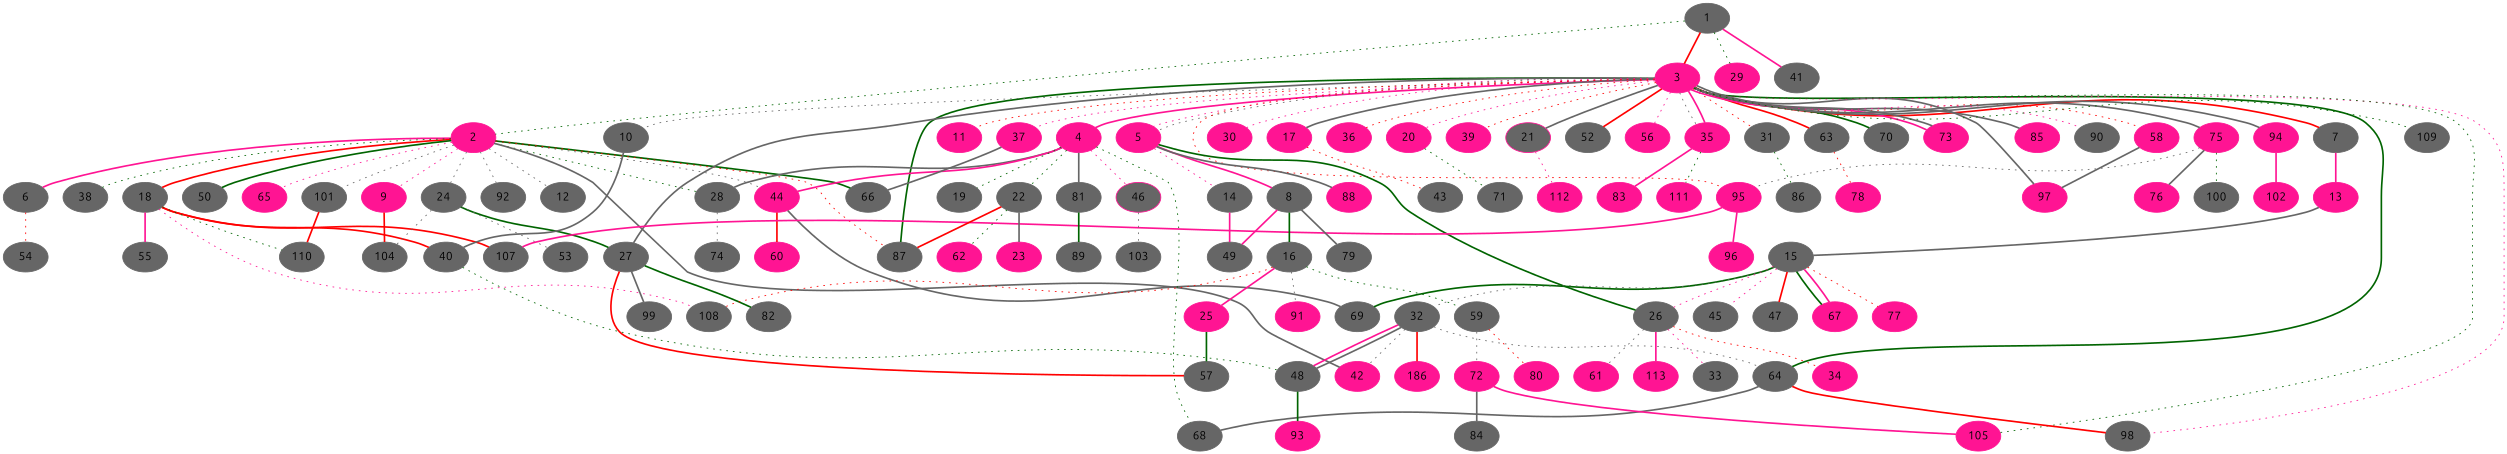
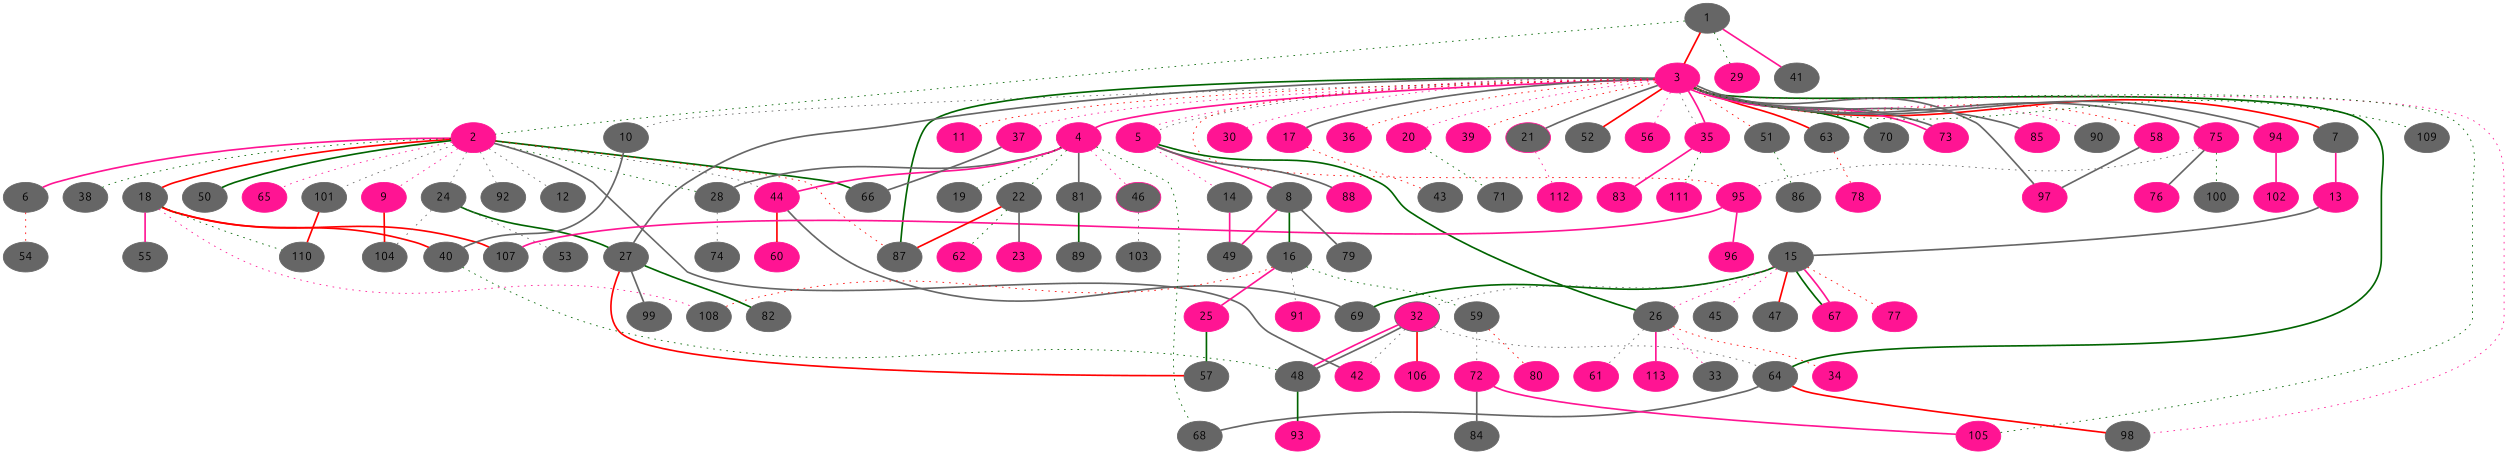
(1767, 138) -> (1767, 138)
(1417, 317) -> (1417, 317)
(1417, 376) -> (1417, 376)
